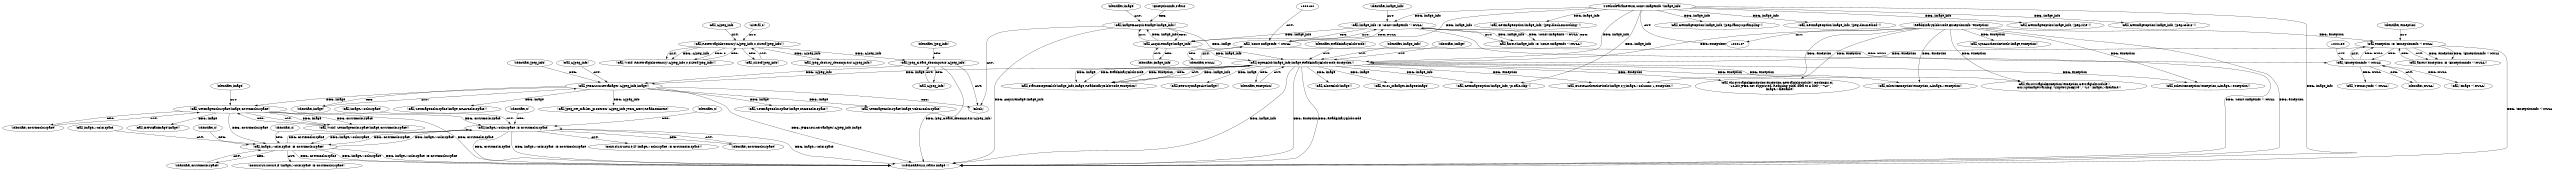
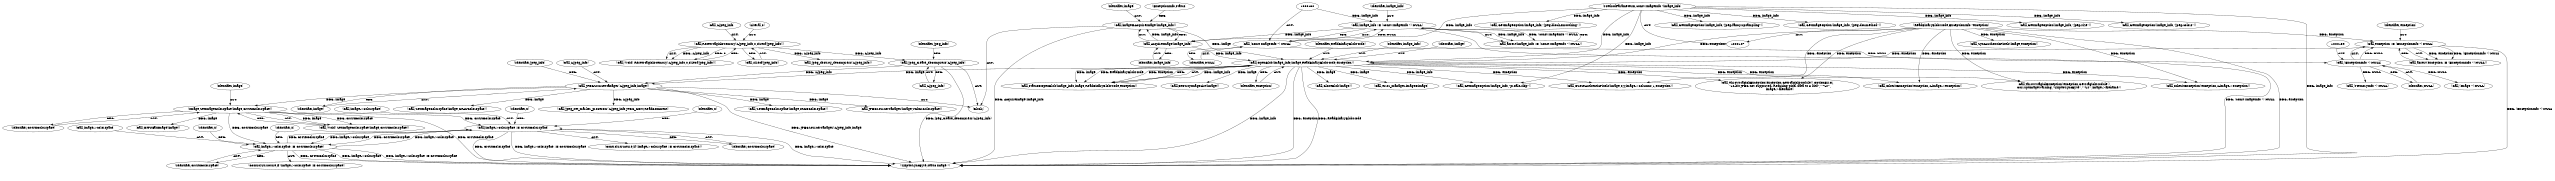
(1493, 10) -> (1343, 15)
(2385, 54) -> none
(925, 100) -> (925, 100)
(230, 109) -> (230, 109)
(901, 109) -> (901, 109)
(925, 166) -> (925, 166)
